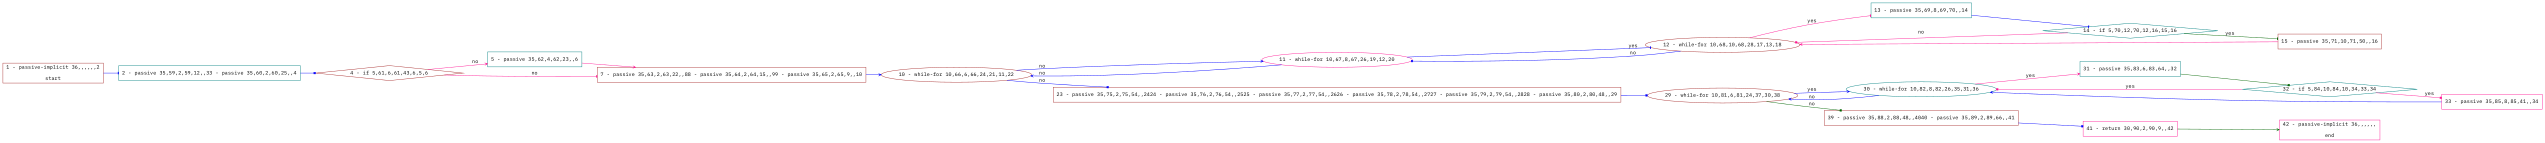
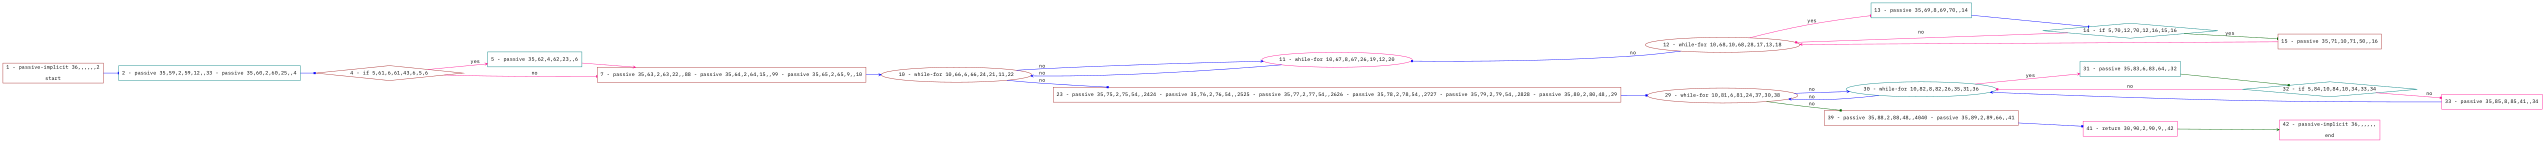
(1528, 52) -> none
(475, 62) -> (475, 62)
(2130, 87) -> (2130, 87)
(1812, 89) -> (1812, 89)
(2429, 94) -> (2429, 94)
